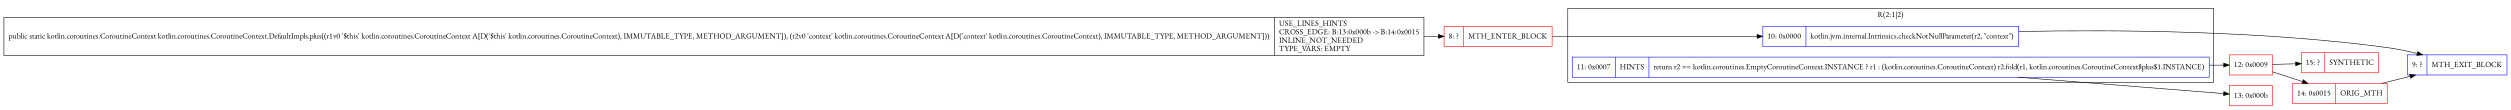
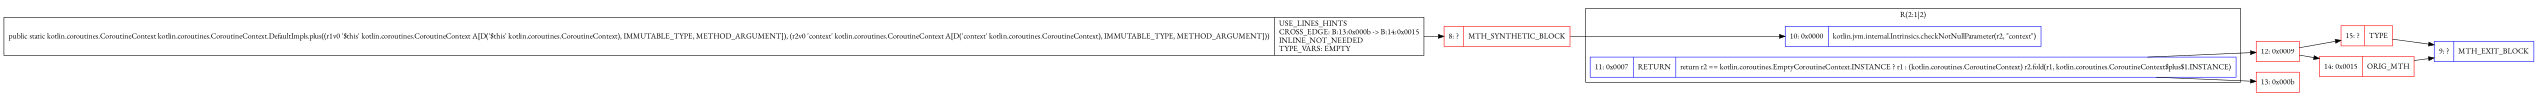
(2219, 34) -> (2411, 42)
(1508, 36) -> (1517, 36)
(2352, 62) -> (2379, 36)
(1632, 67) -> (1655, 67)
